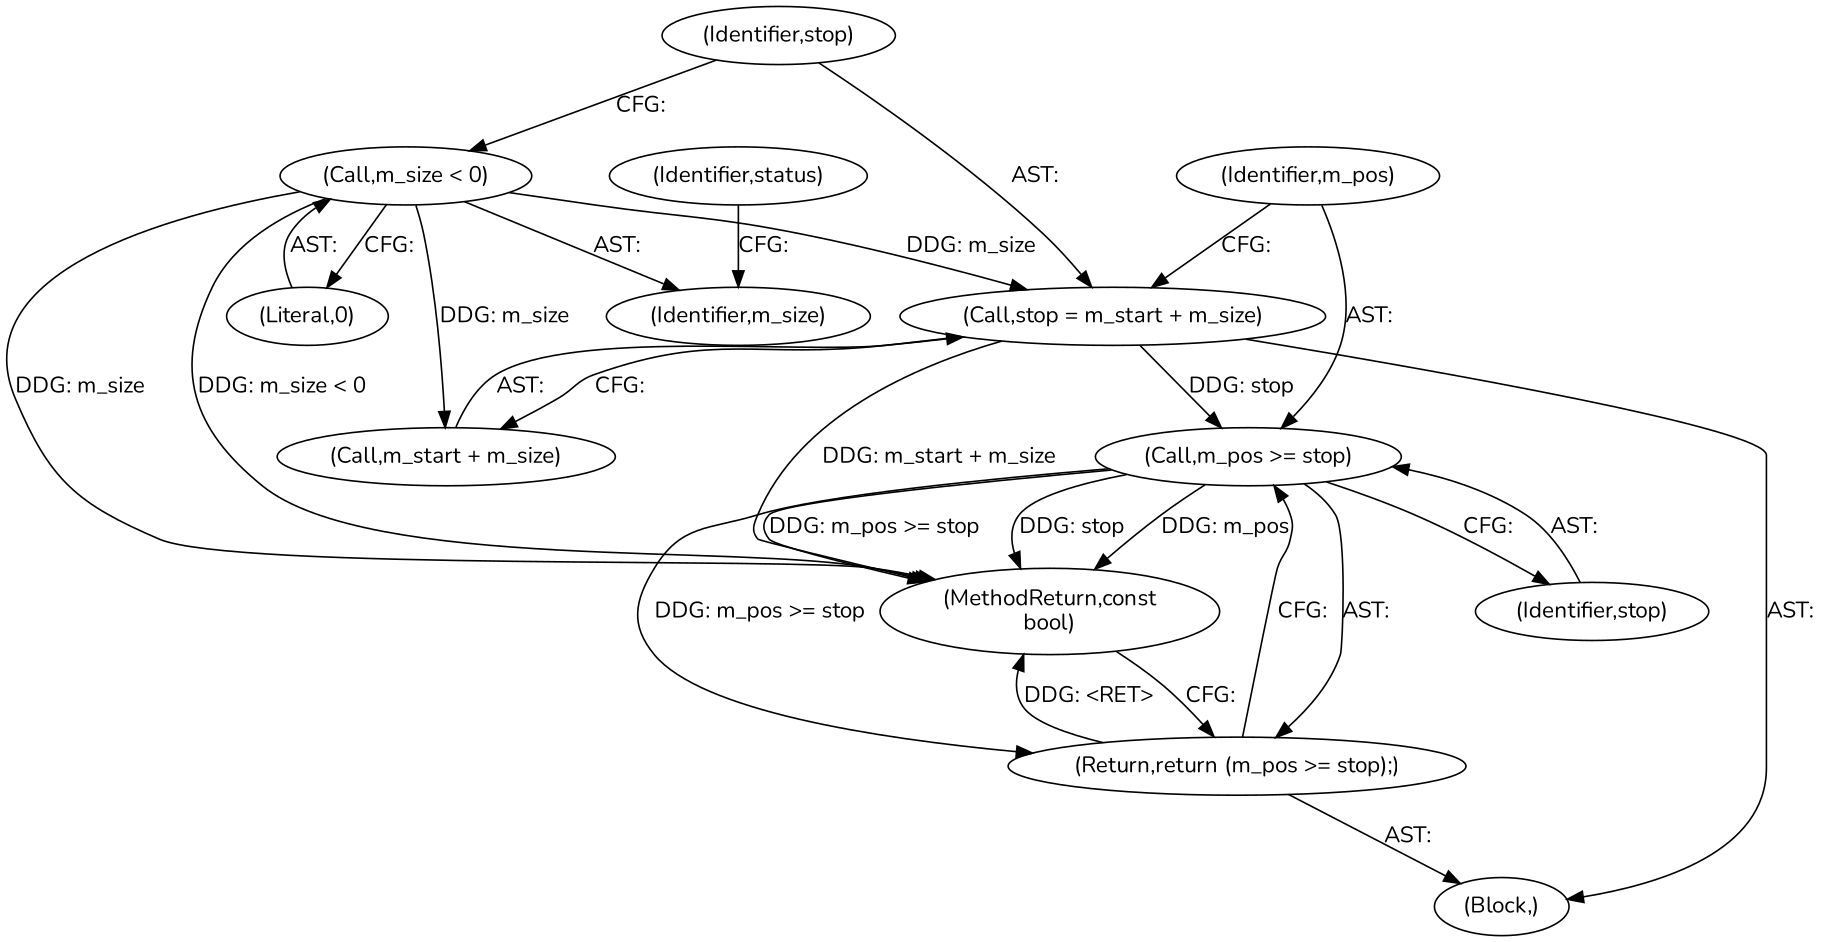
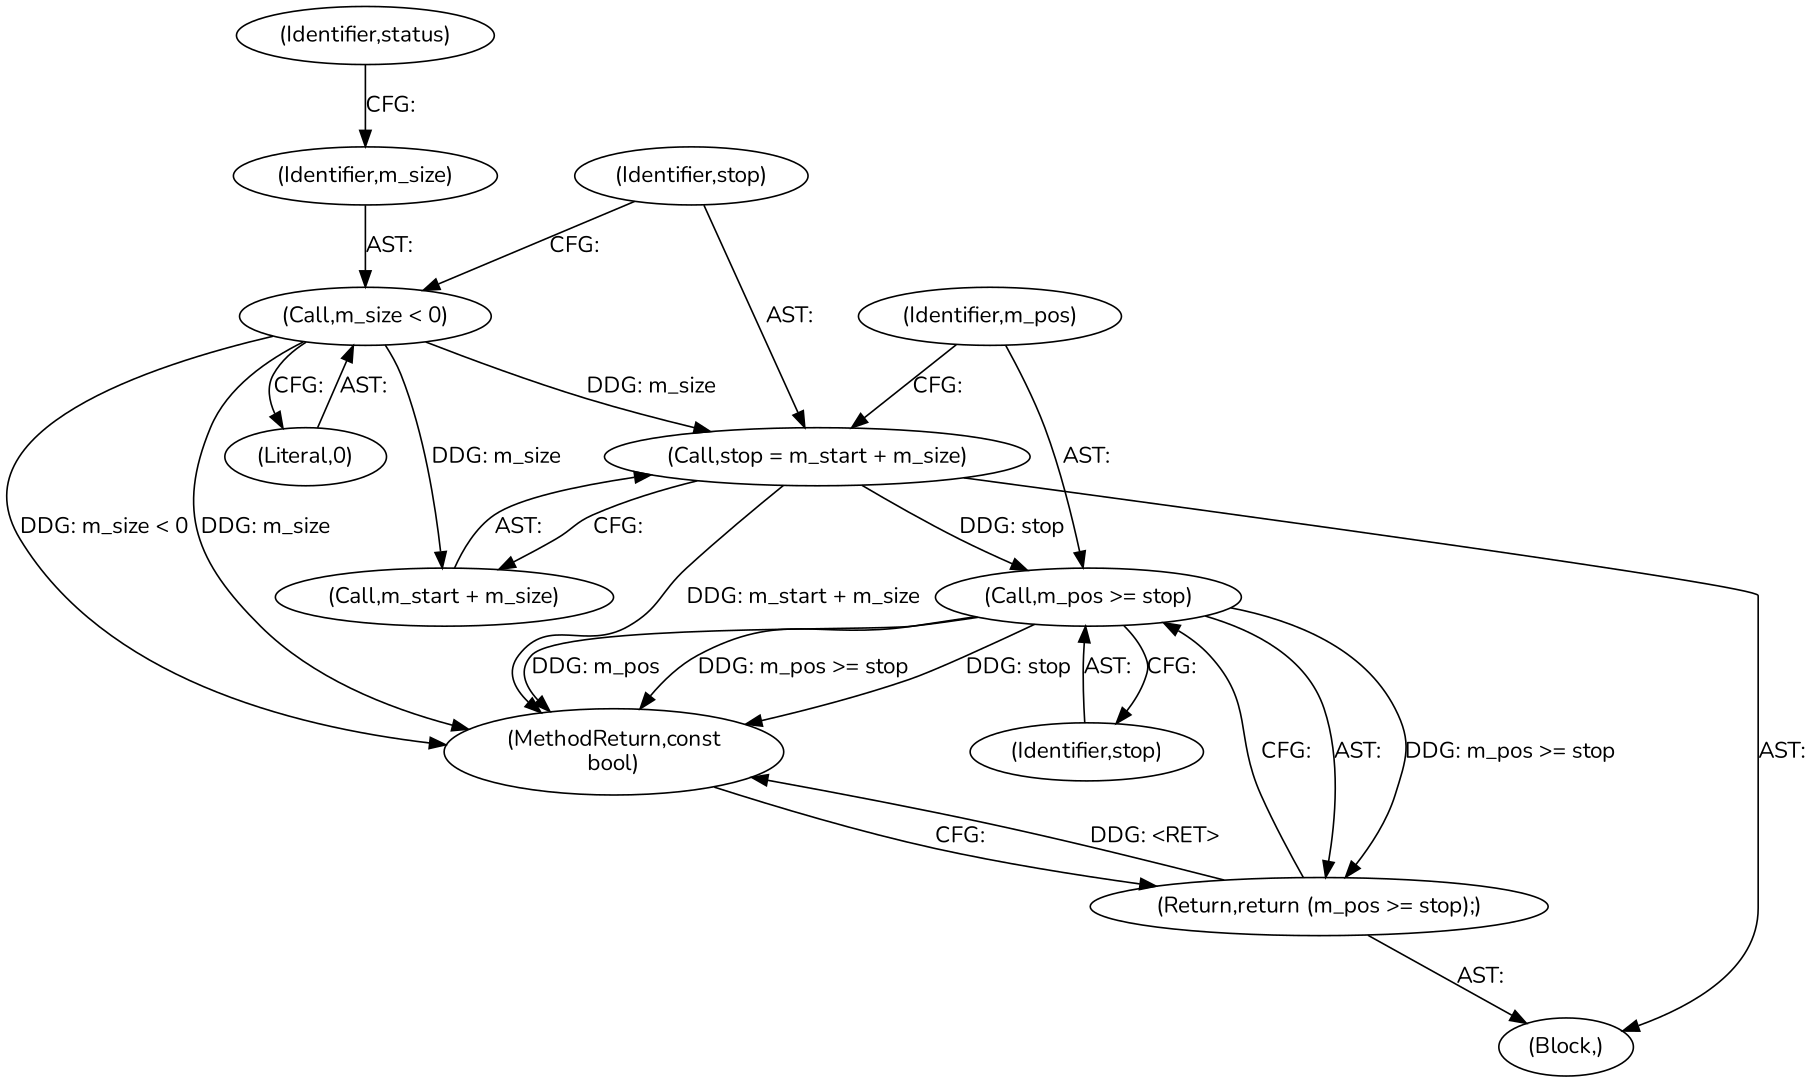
(564, 243) -> (365, 238)
